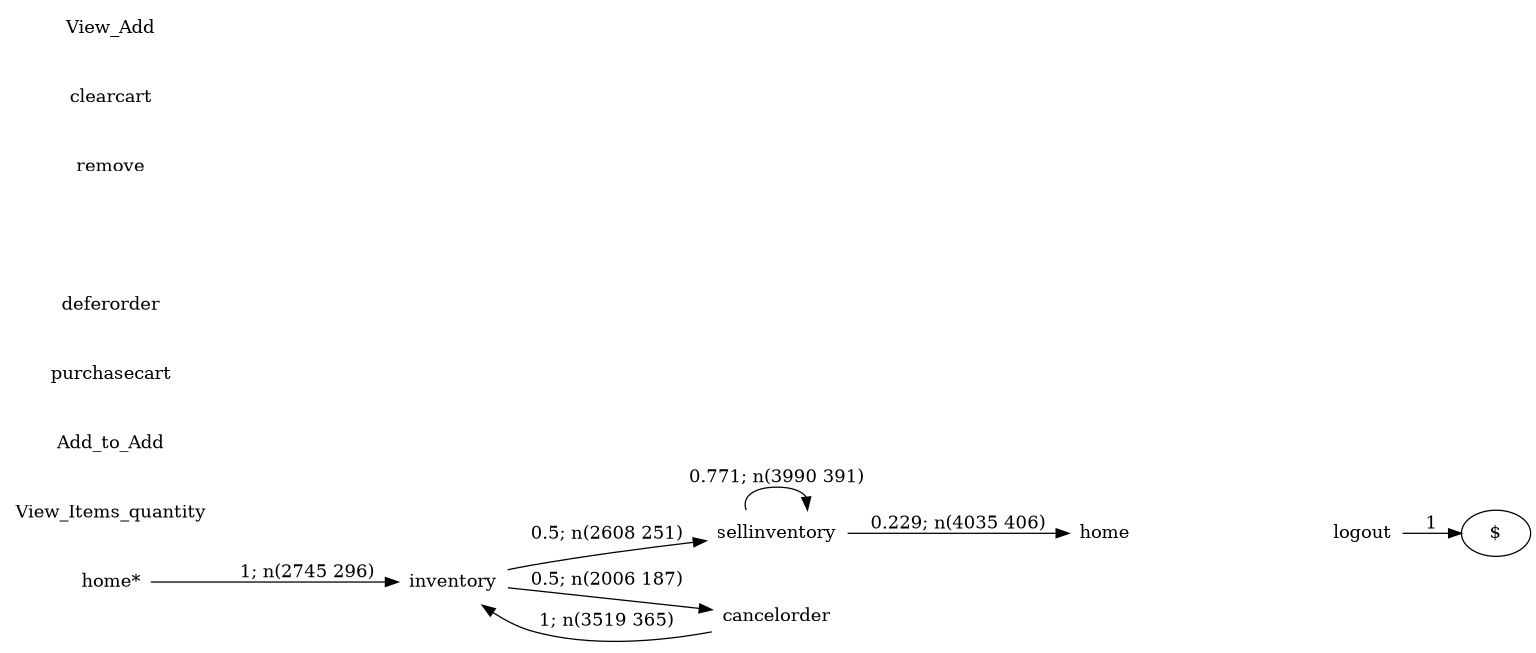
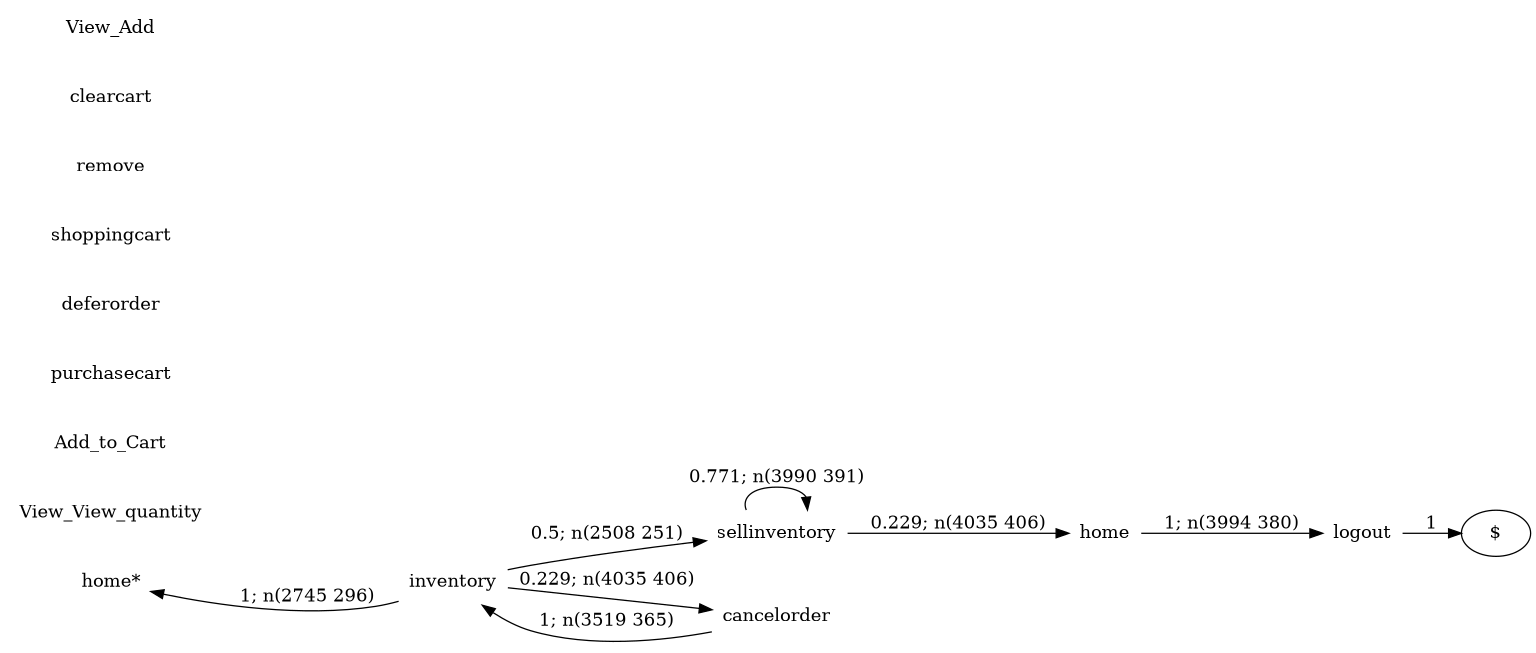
none -> (111, 236)
(111, 444) -> (111, 444)
(111, 513) -> (111, 513)
none -> (1225, 533)
(607, 534) -> (607, 534)
(607, 580) -> (607, 580)
(268, 582) -> (281, 610)
